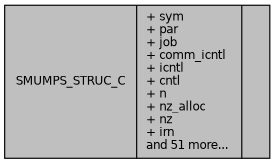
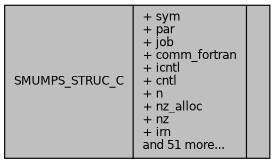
(186, 55) -> (190, 55)
